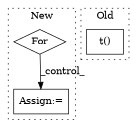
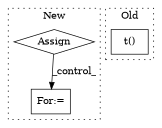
(40, 42) -> (54, 42)
(41, 102) -> (51, 102)
